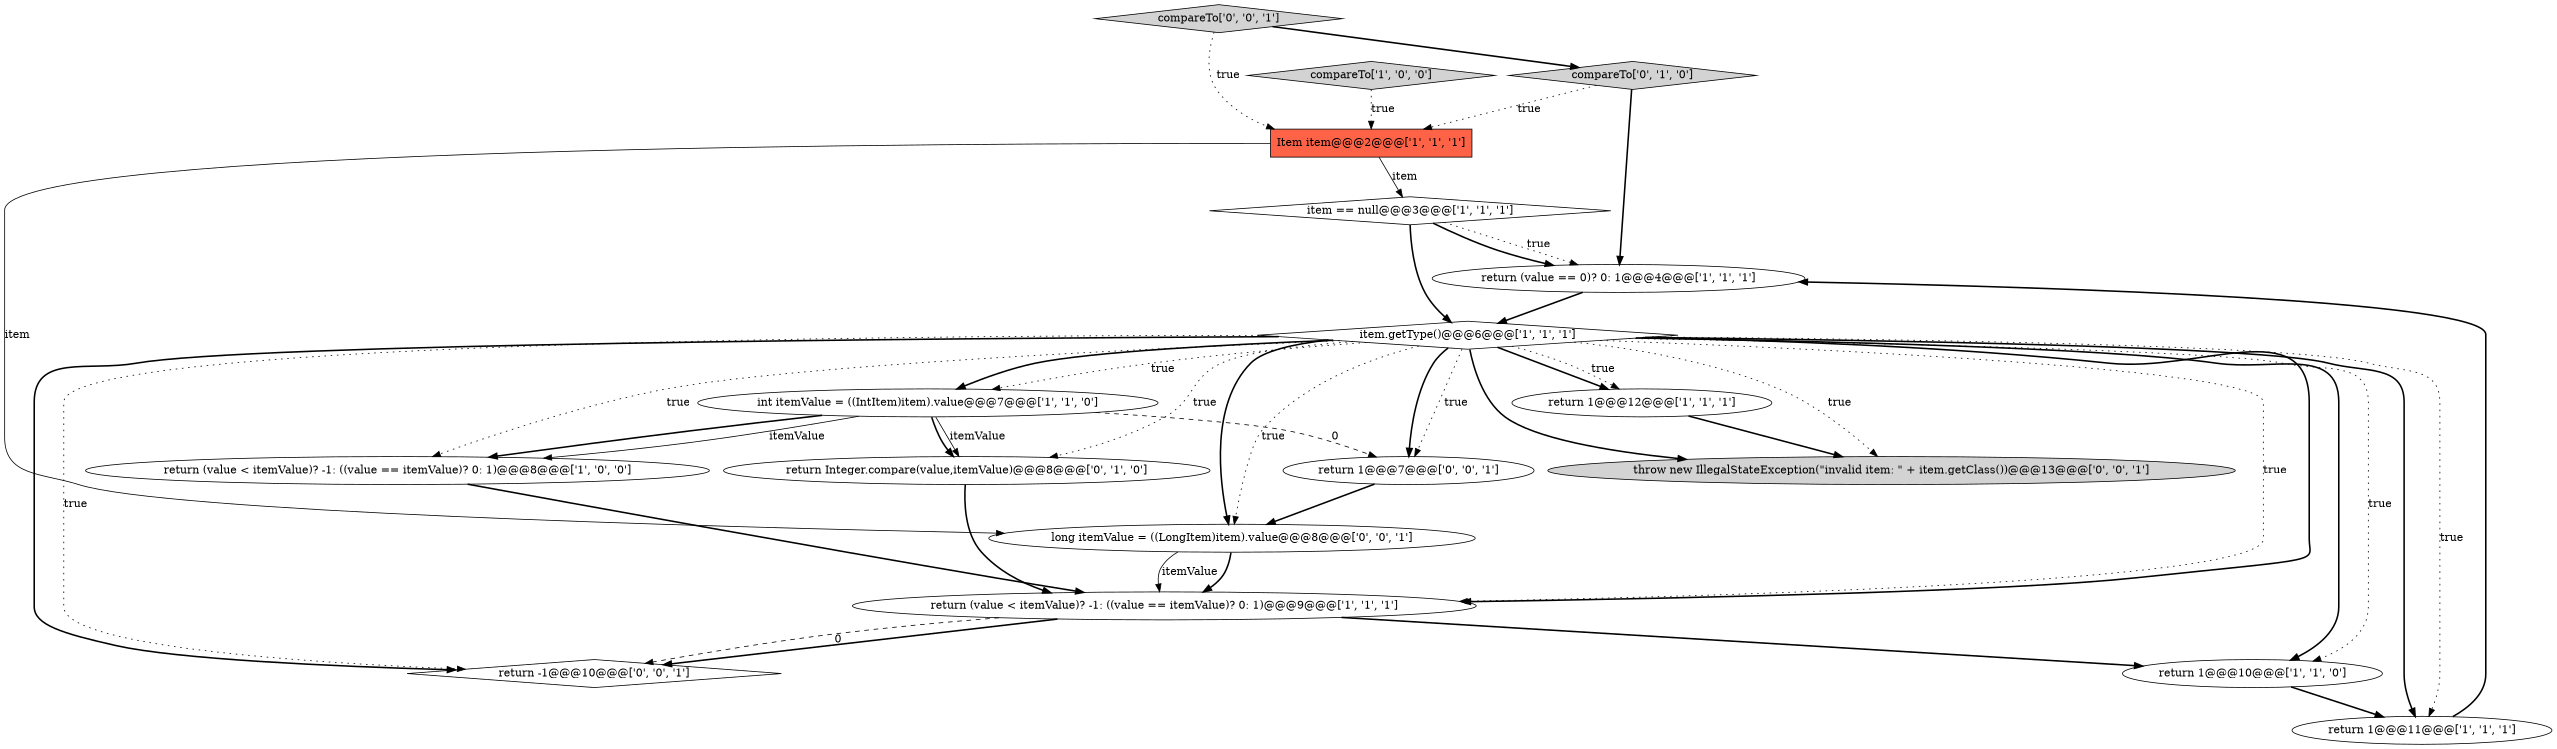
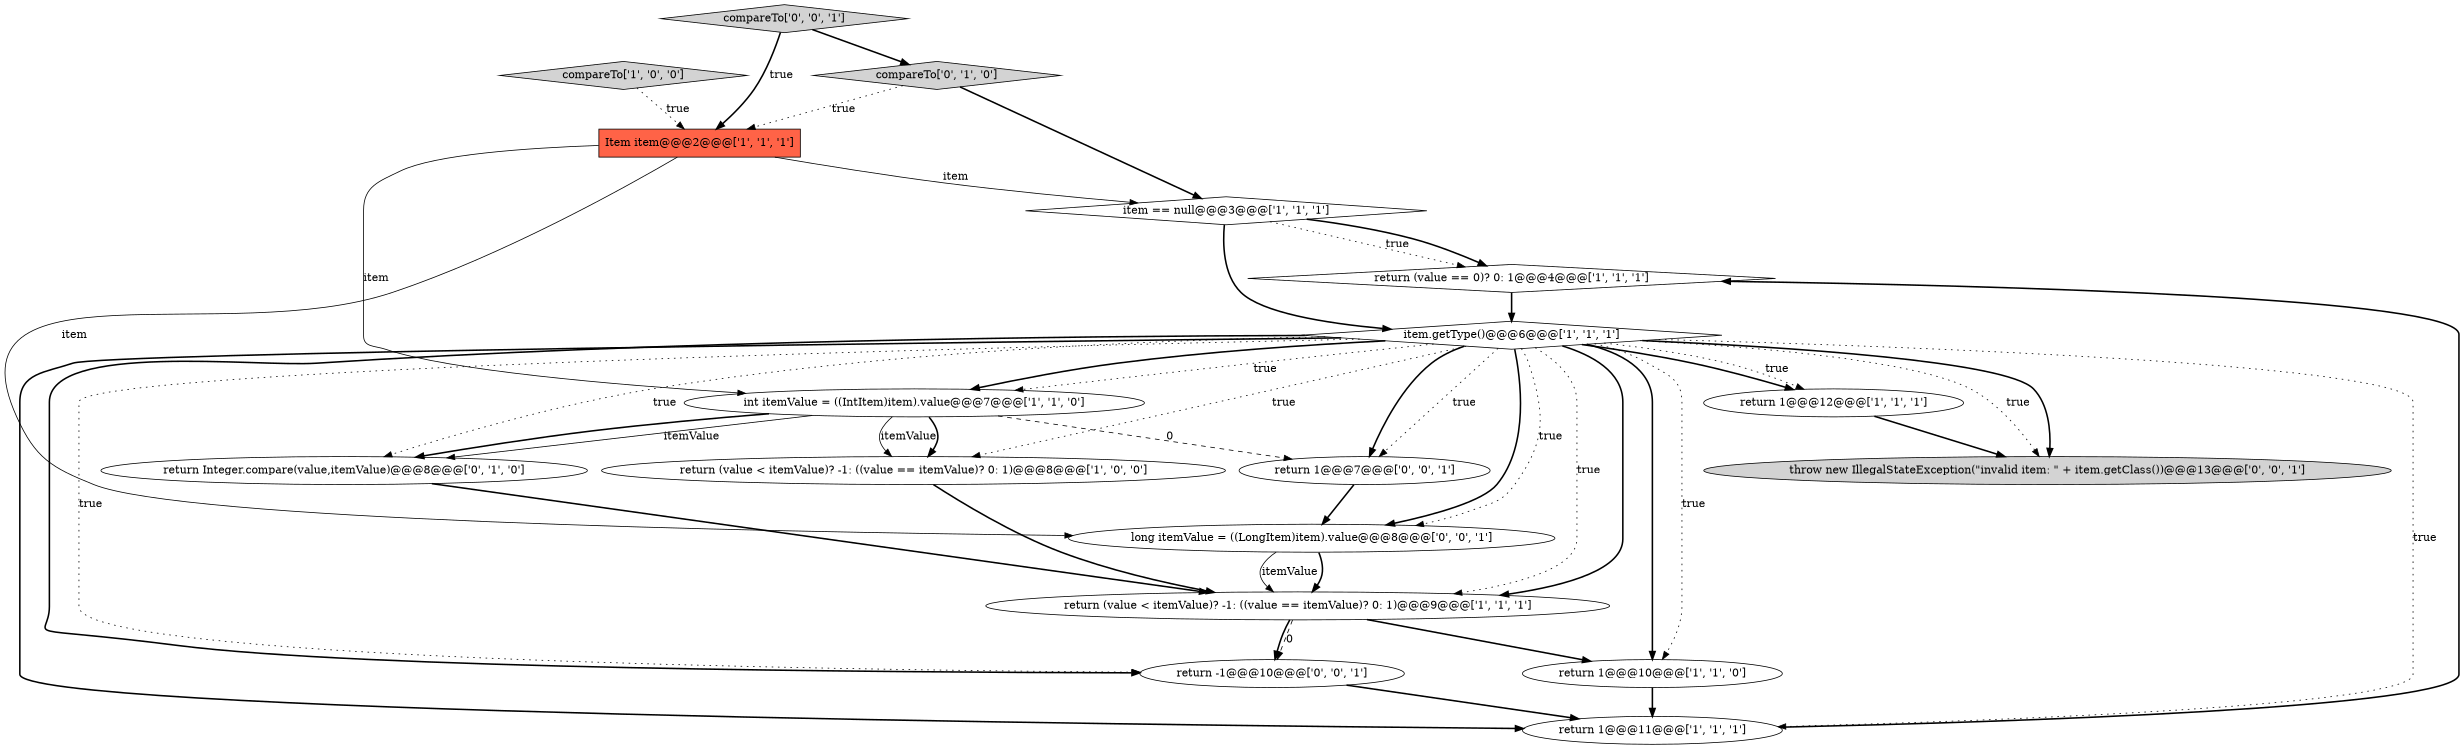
(1218, 91) -> (759, 83)
(1626, 173) -> (1077, 141)
(1619, 278) -> (1512, 278)
none -> (364, 335)
(594, 674) -> (1272, 674)
none -> (1459, 701)
